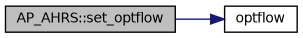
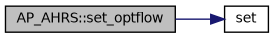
(261, 19) -> (246, 19)
